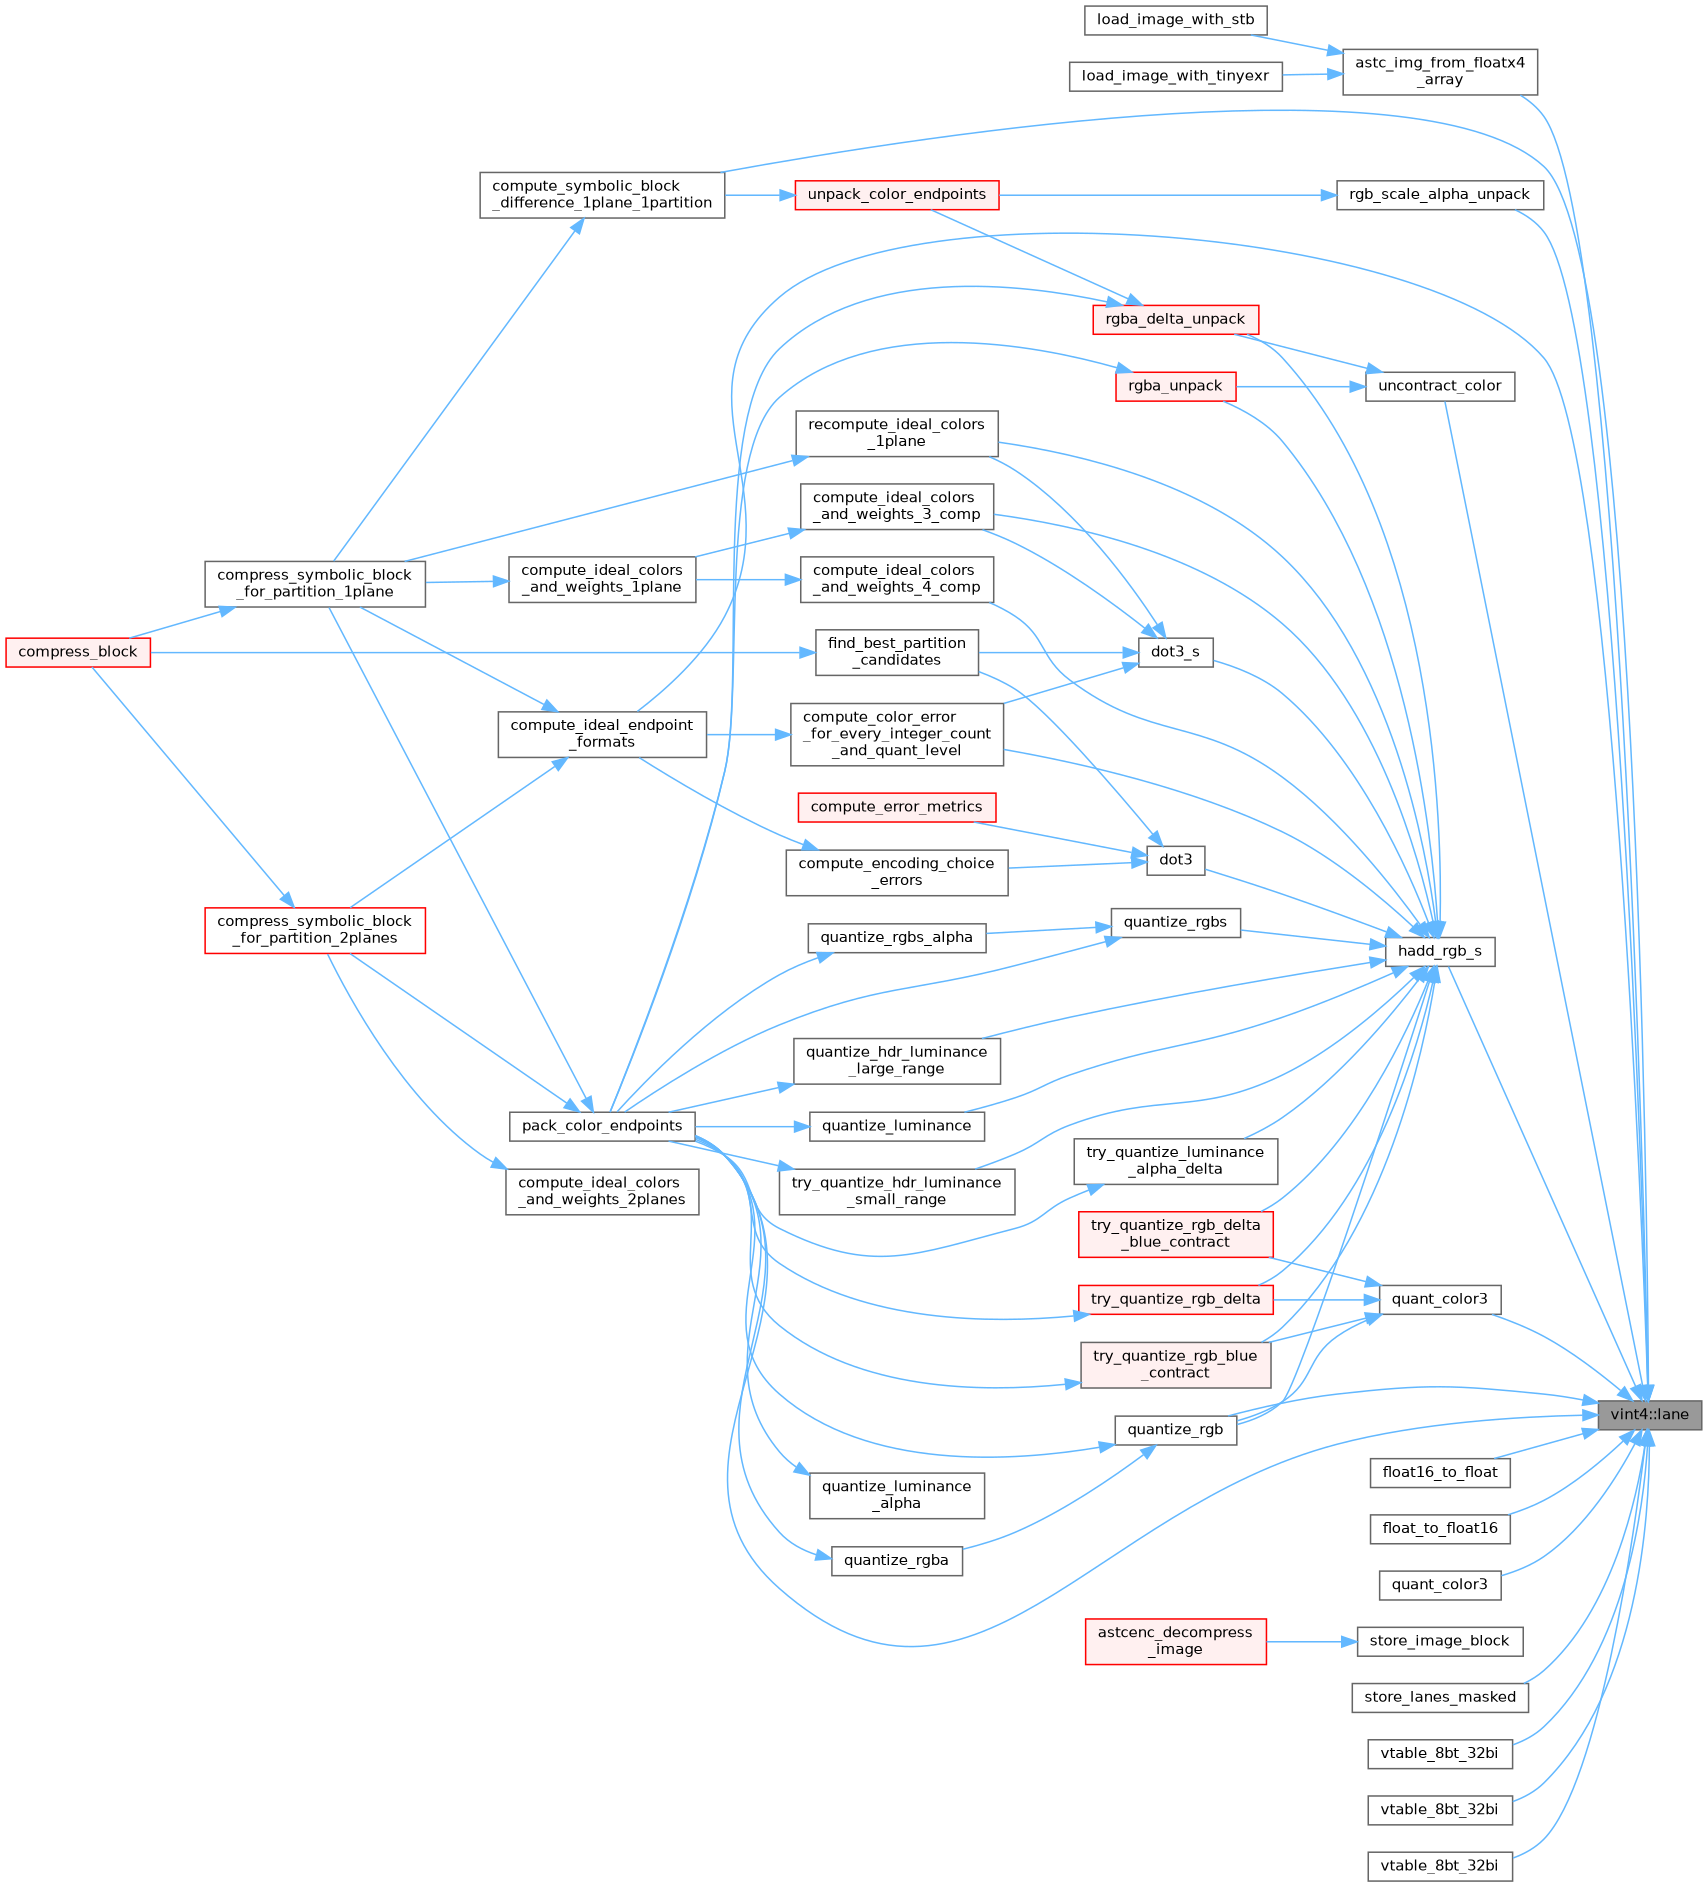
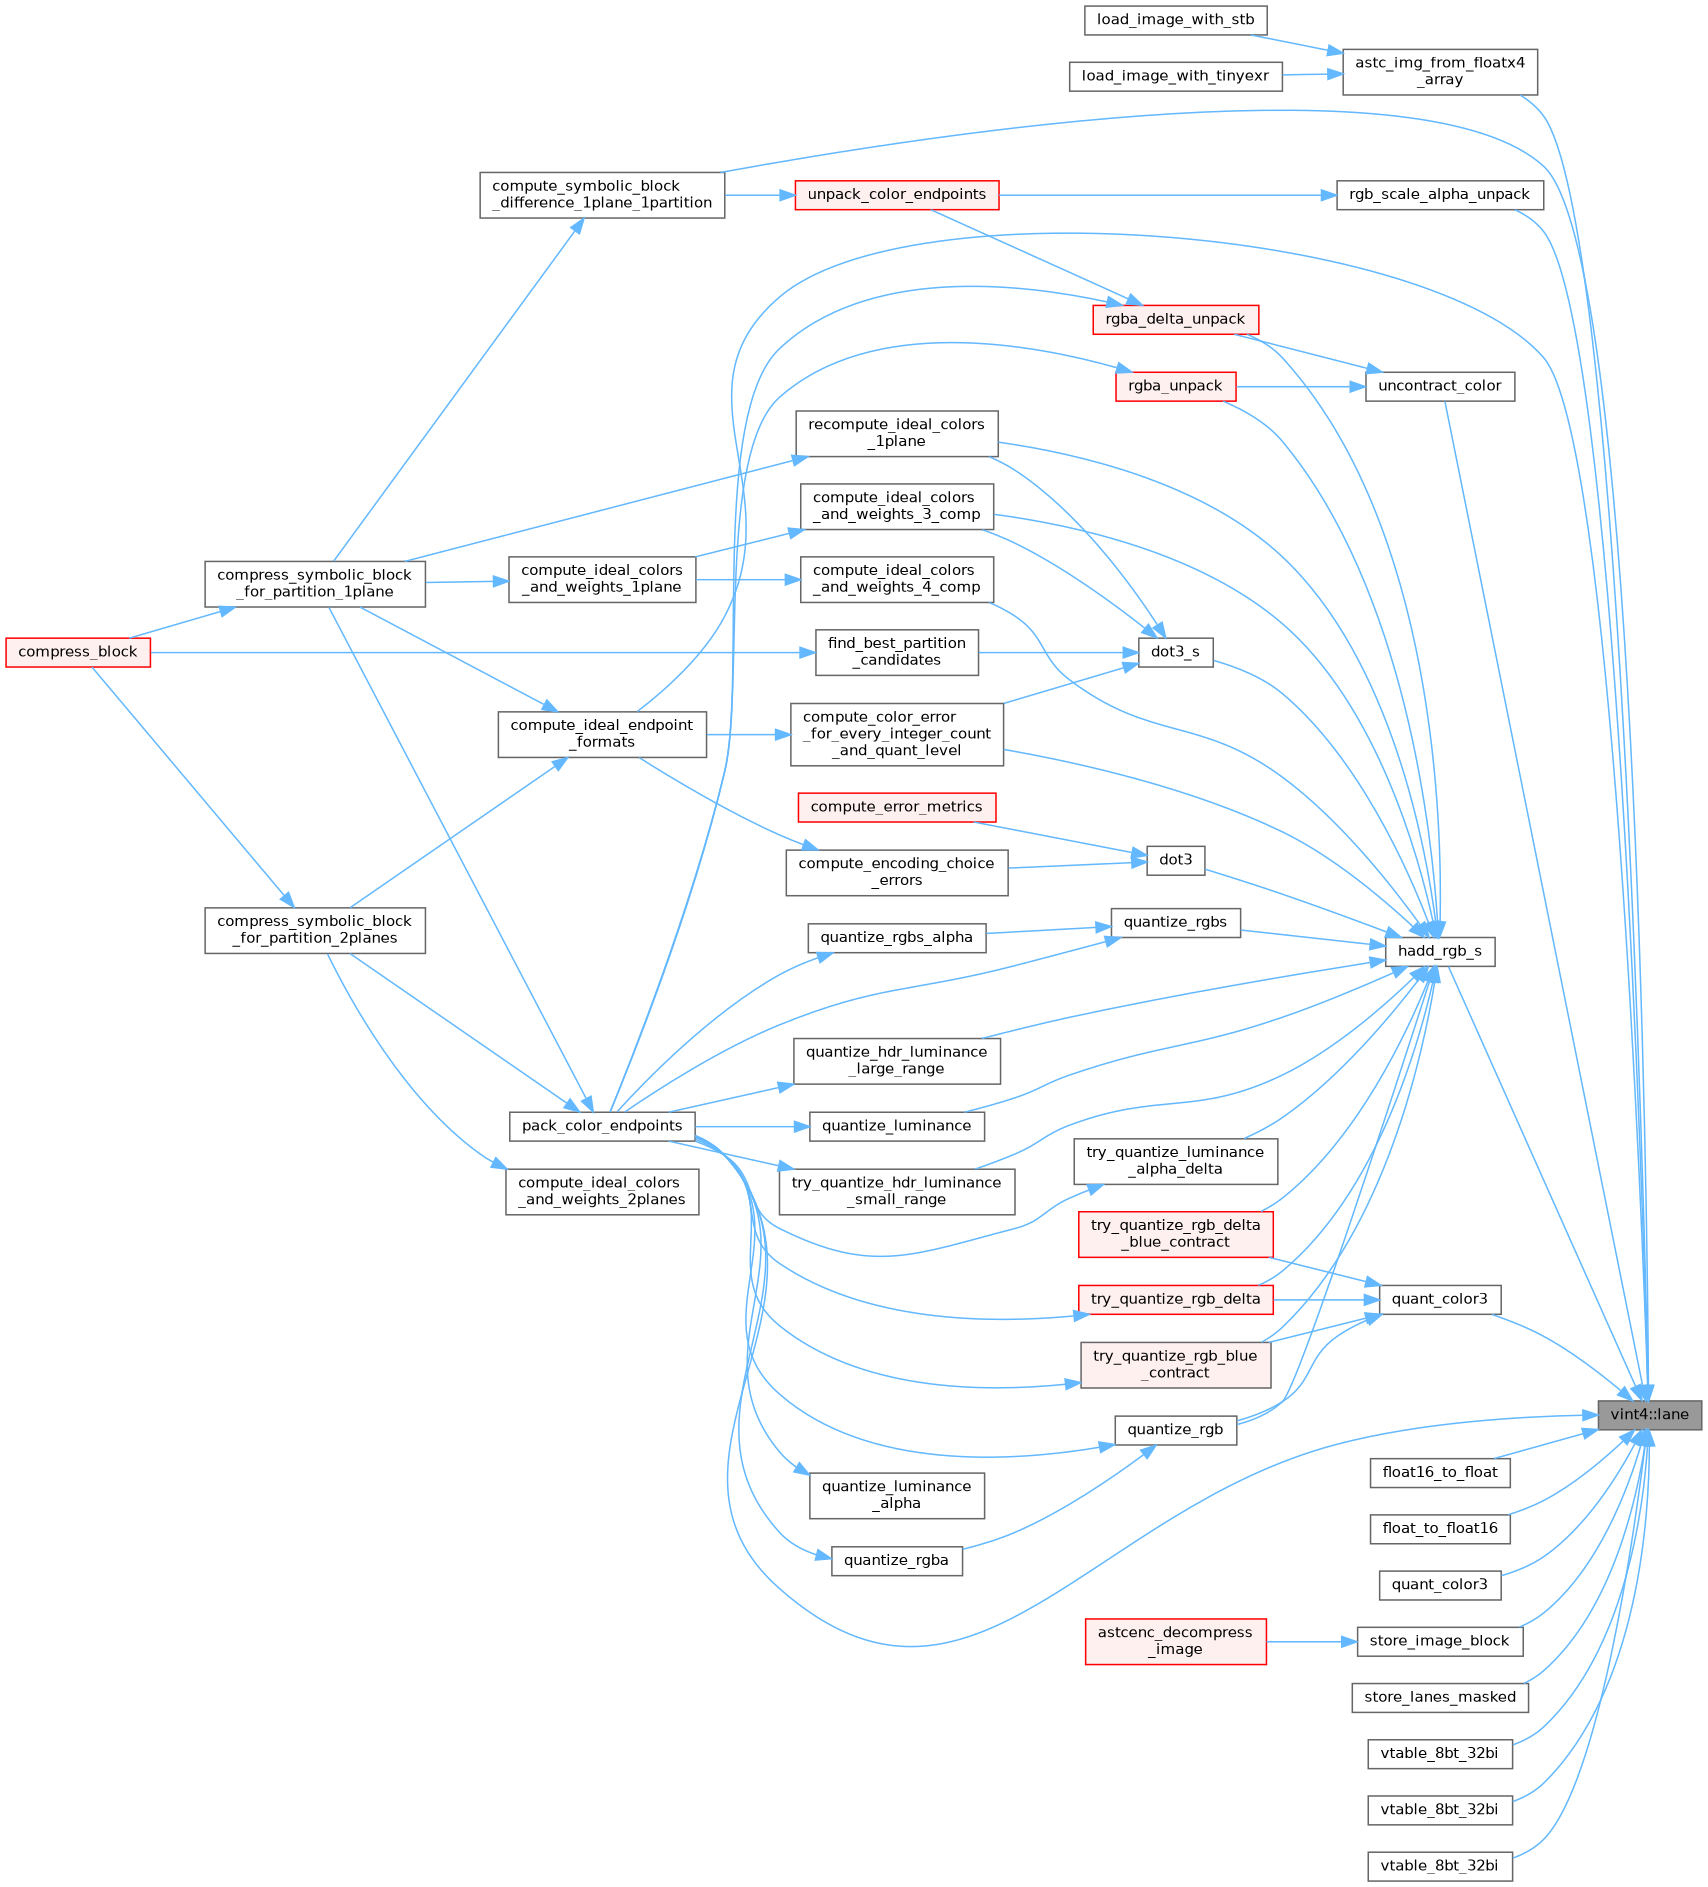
(1074, 744) -> none
(315, 931) -> (315, 931)
(1405, 1388) -> (1597, 1548)
